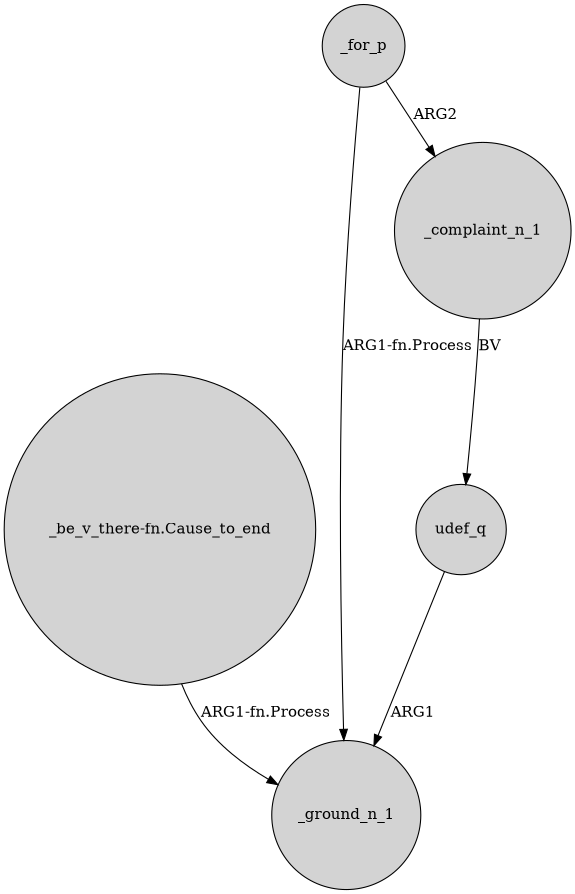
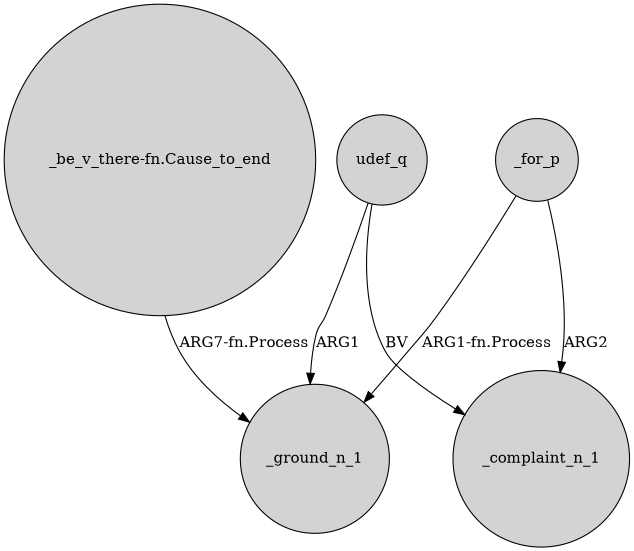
(474, 396) -> (375, 324)
(266, 713) -> (244, 343)
